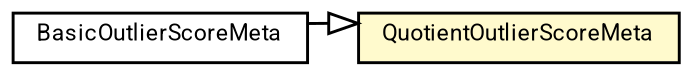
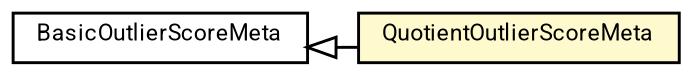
(318, 23) -> (347, 47)
